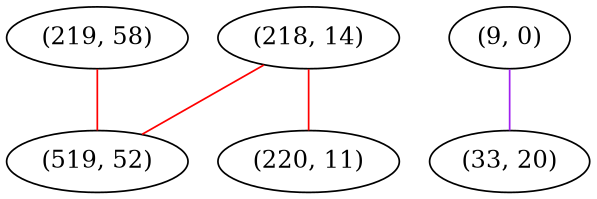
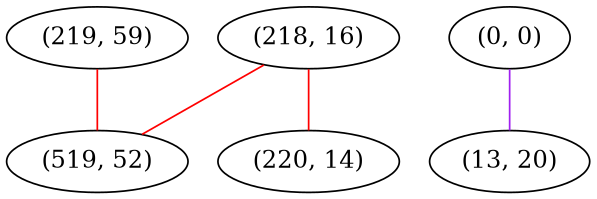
(97, 38) -> (97, 38)
(309, 38) -> (309, 38)
(510, 38) -> (510, 38)
(309, 161) -> (309, 161)
(510, 161) -> (510, 161)
